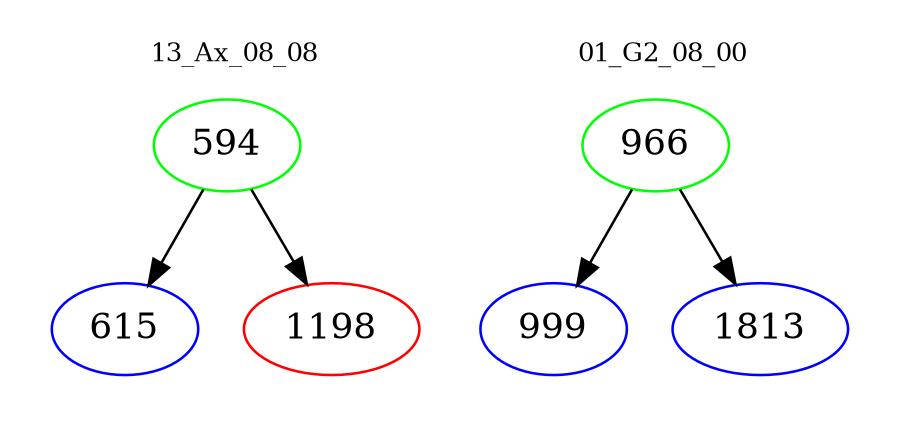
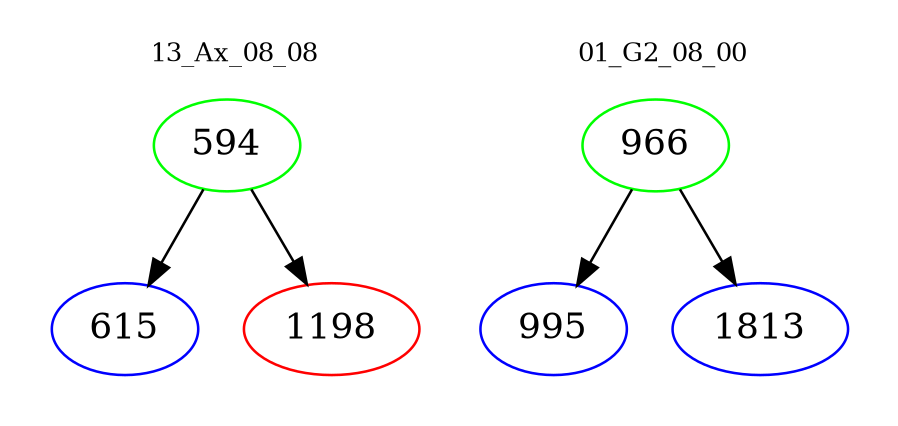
(554, 329) -> (554, 329)
